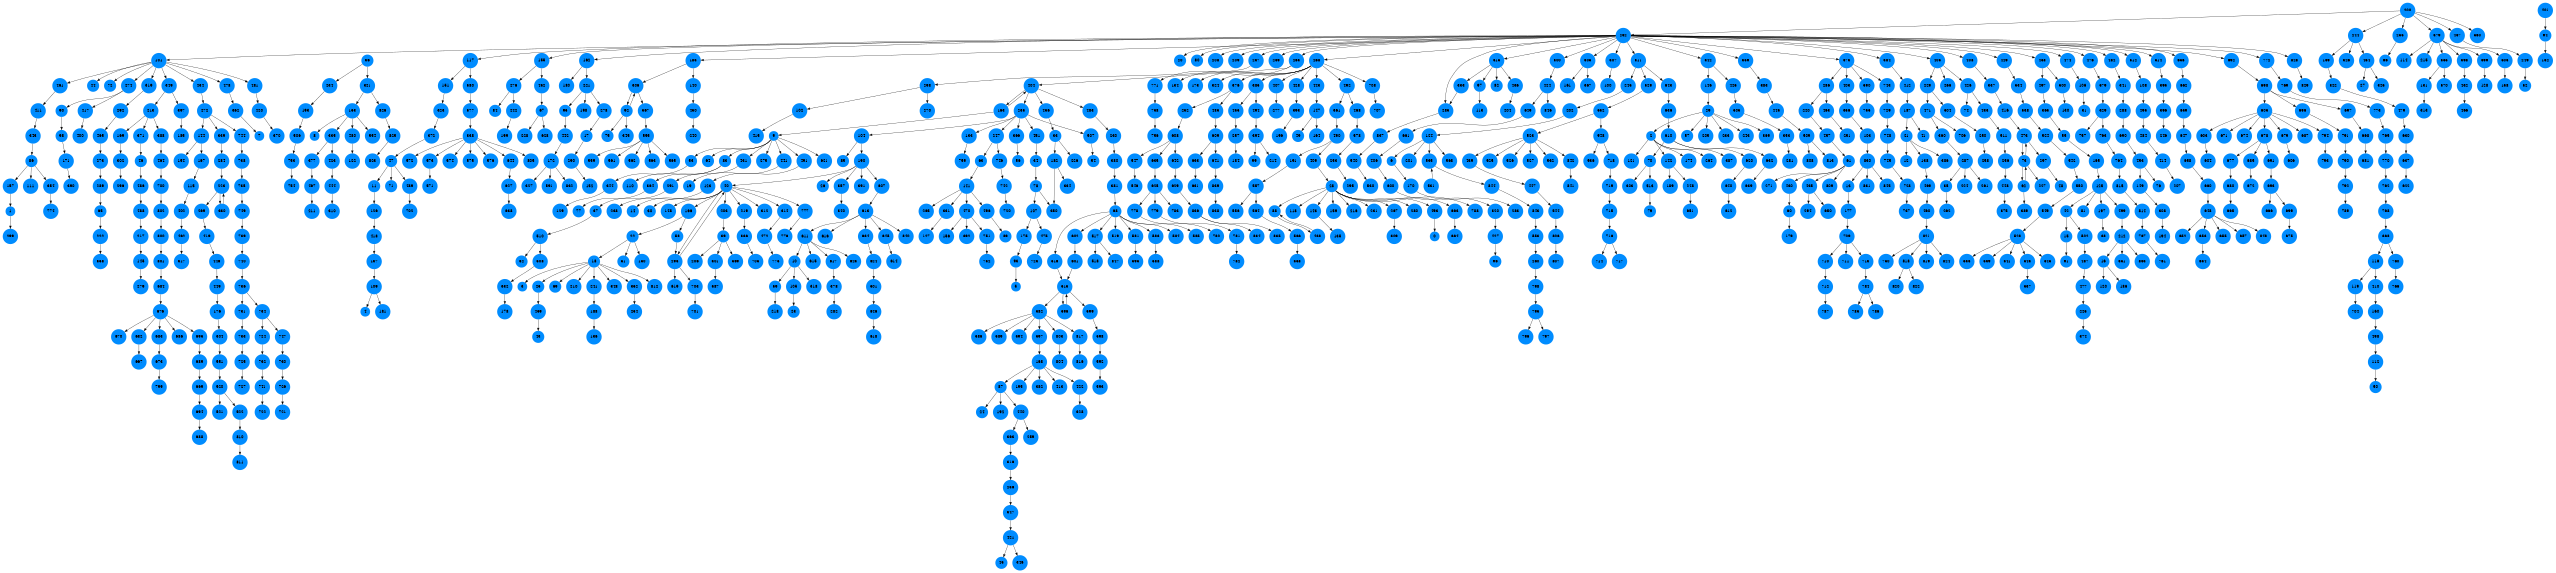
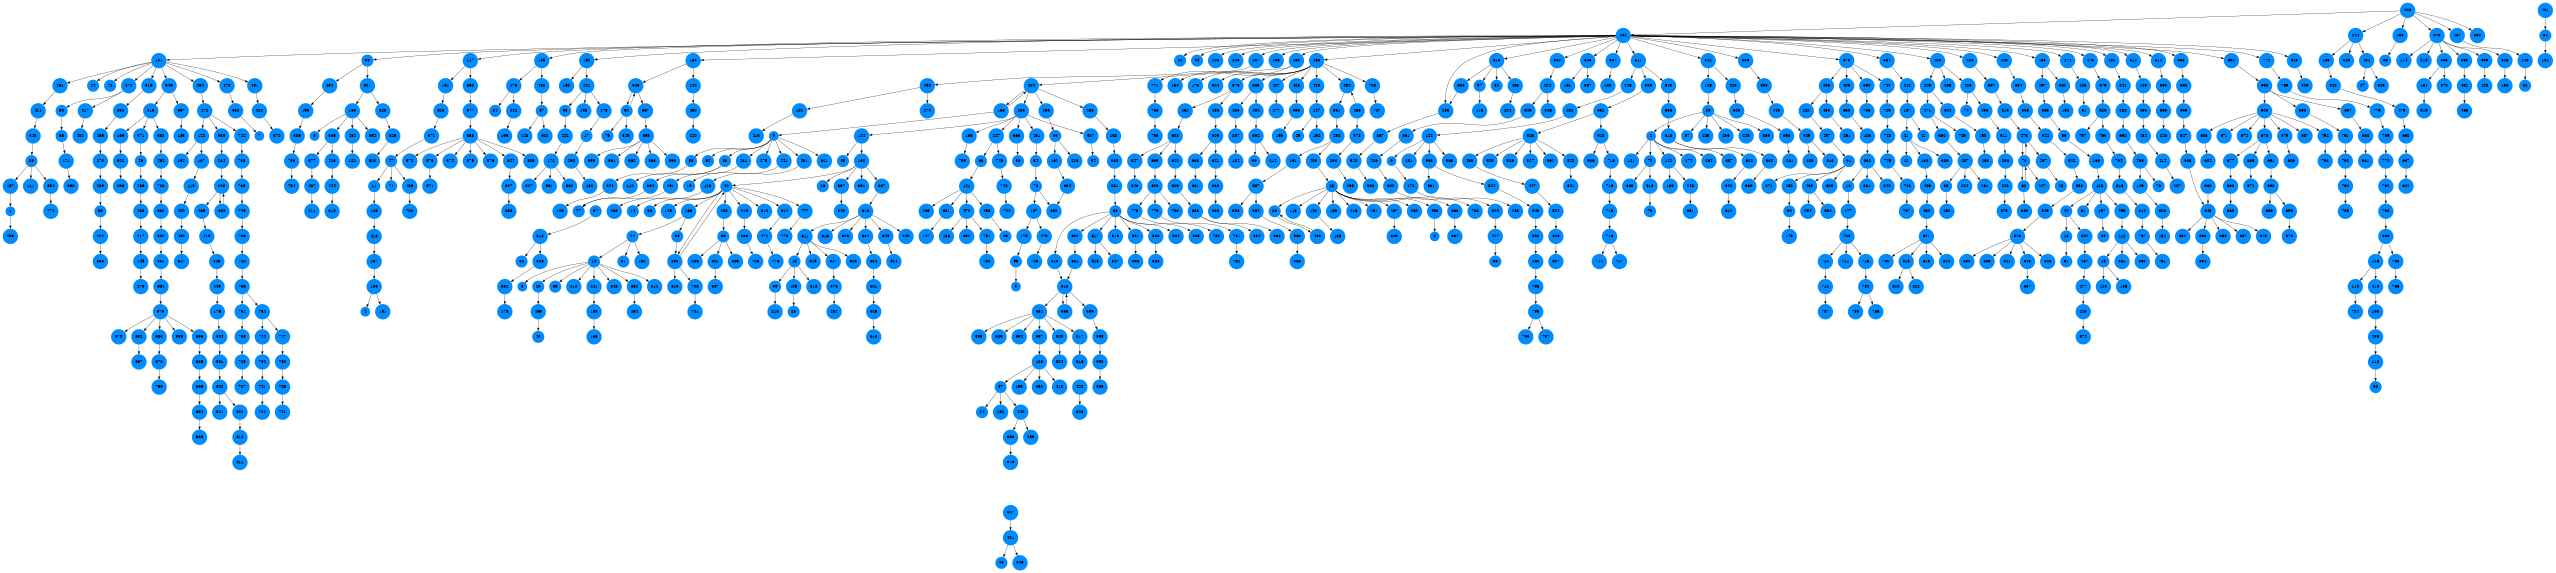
none -> (996, 41)
(1350, 98) -> (1354, 99)
(1658, 150) -> (1651, 146)
(2197, 173) -> (2195, 186)
(1432, 175) -> (1428, 172)
(1054, 185) -> (1061, 198)
(633, 198) -> (631, 199)
none -> (845, 236)
(1058, 374) -> none
(1011, 488) -> none
